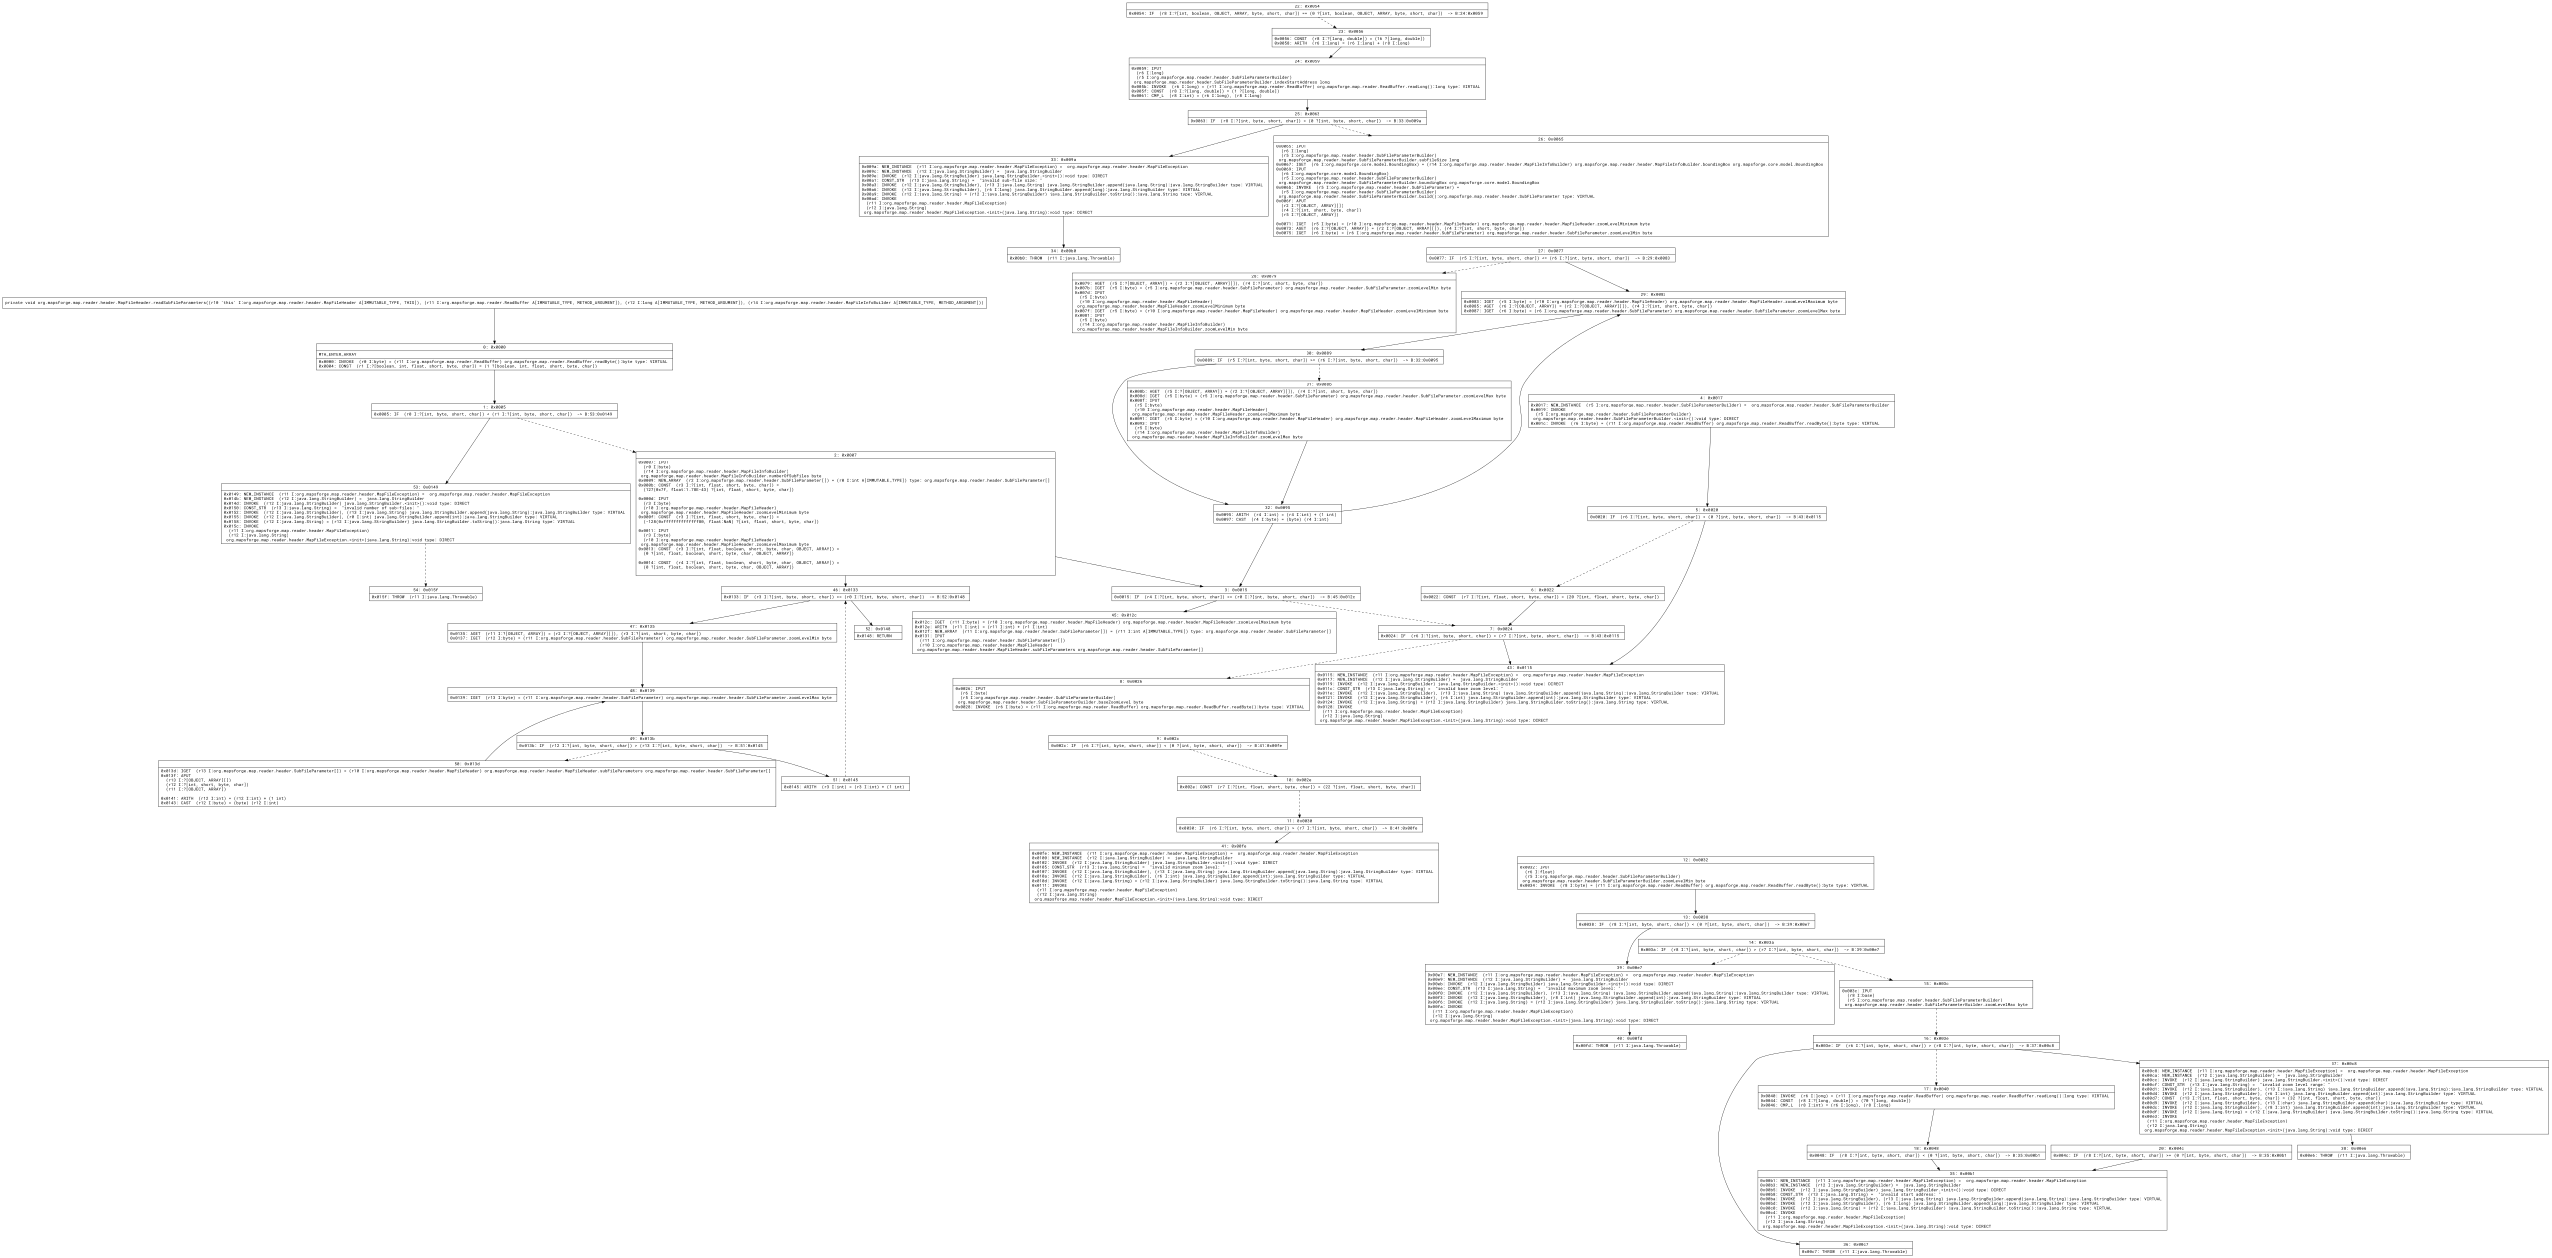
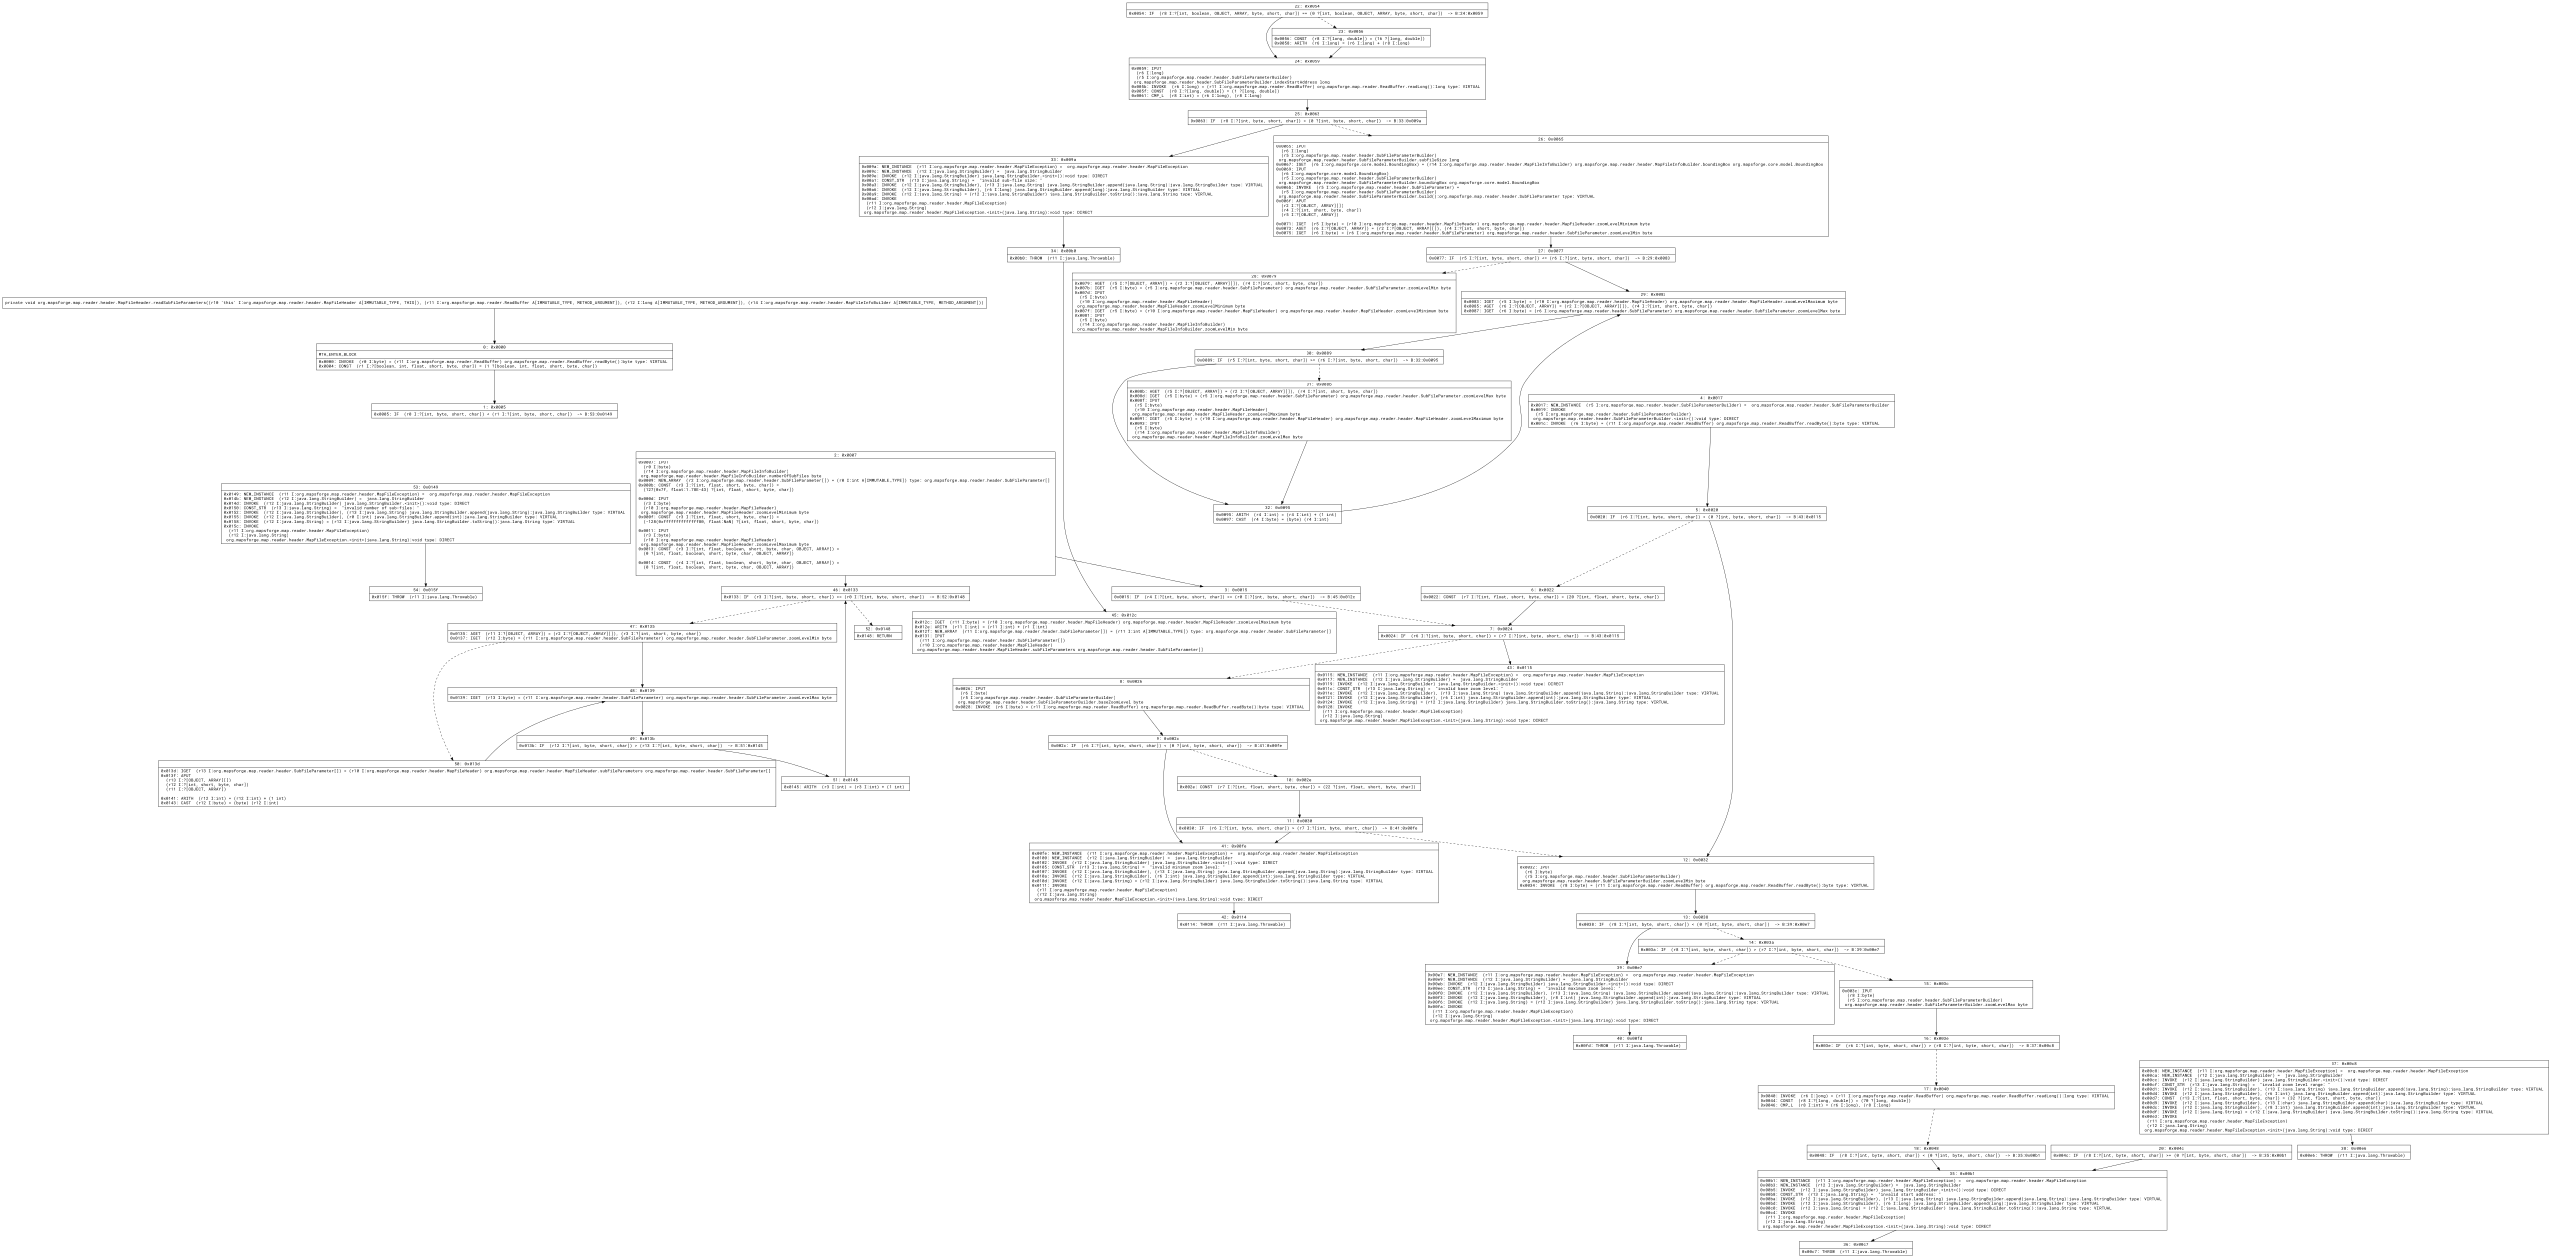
none -> (1267, 34)
none -> (1551, 241)
(338, 354) -> (338, 354)
(575, 435) -> none
(469, 450) -> none
(1257, 554) -> none
(426, 564) -> (426, 564)
(1672, 601) -> (1733, 688)
(1202, 606) -> (1064, 441)
(752, 612) -> (752, 612)
(861, 612) -> (861, 612)
(846, 690) -> (846, 690)
none -> (1152, 722)
(591, 755) -> (437, 679)
none -> (1164, 797)
(1299, 803) -> (1299, 803)
none -> (1457, 844)
(1538, 872) -> (1536, 872)
none -> (1234, 921)
none -> (1727, 933)
(1859, 996) -> (1859, 996)
(1936, 1020) -> (1936, 1020)
(2076, 1056) -> none
(1931, 1126) -> (1931, 1126)
(1719, 1137) -> (1885, 1235)
